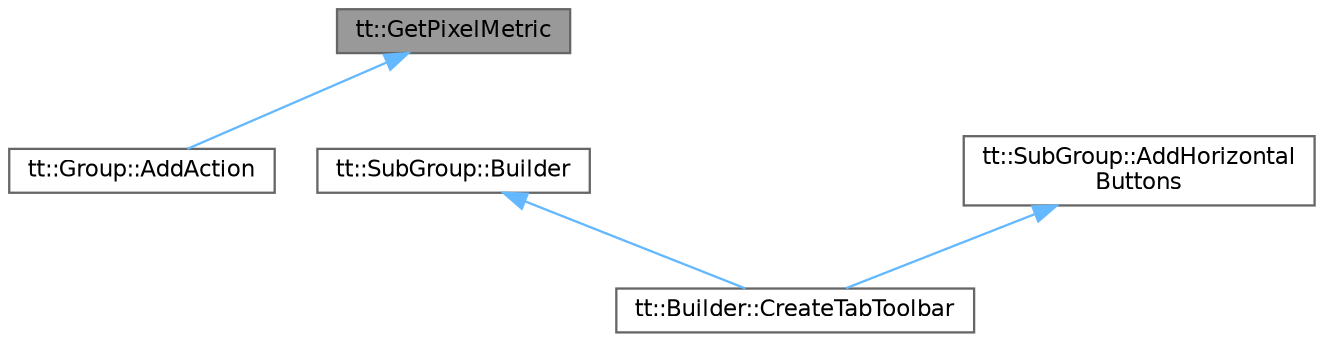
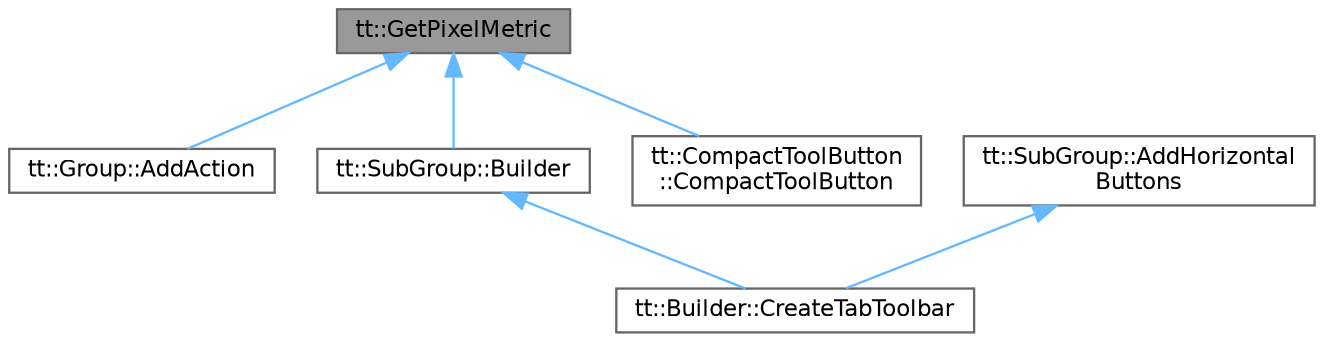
none -> (454, 113)
none -> (777, 171)
